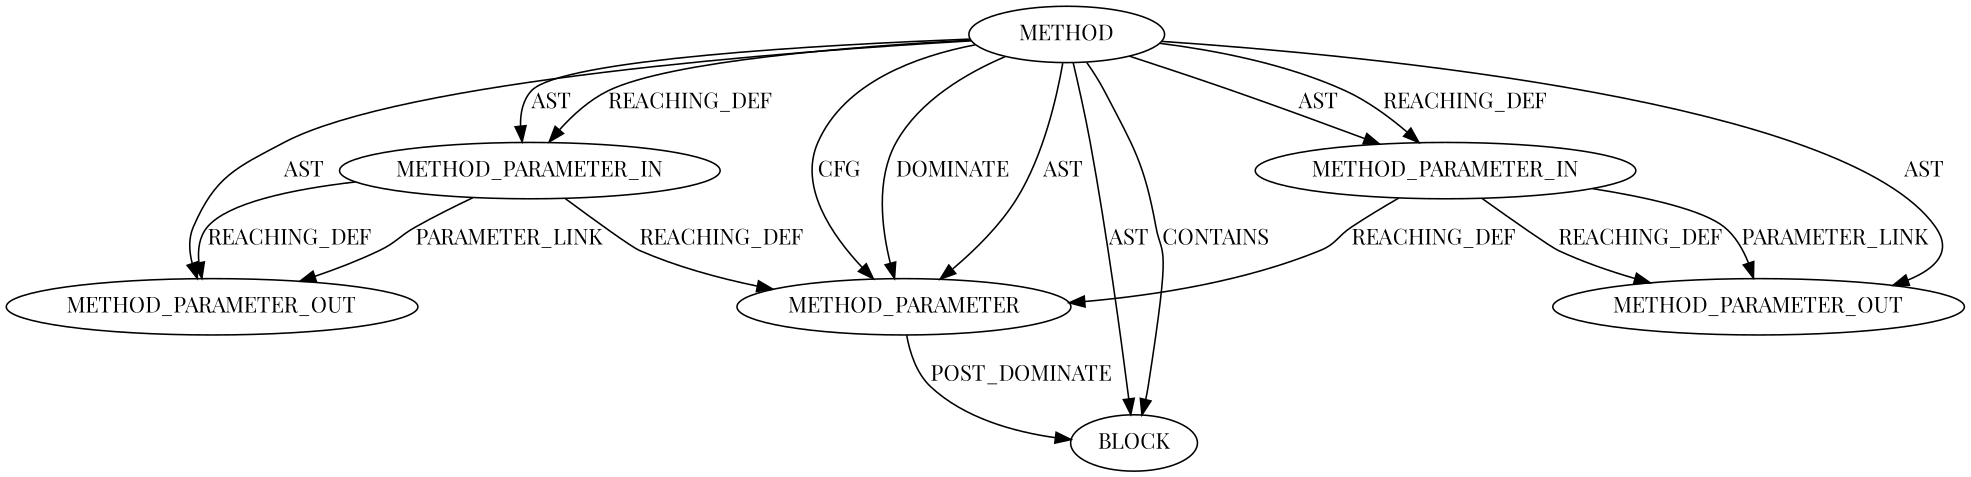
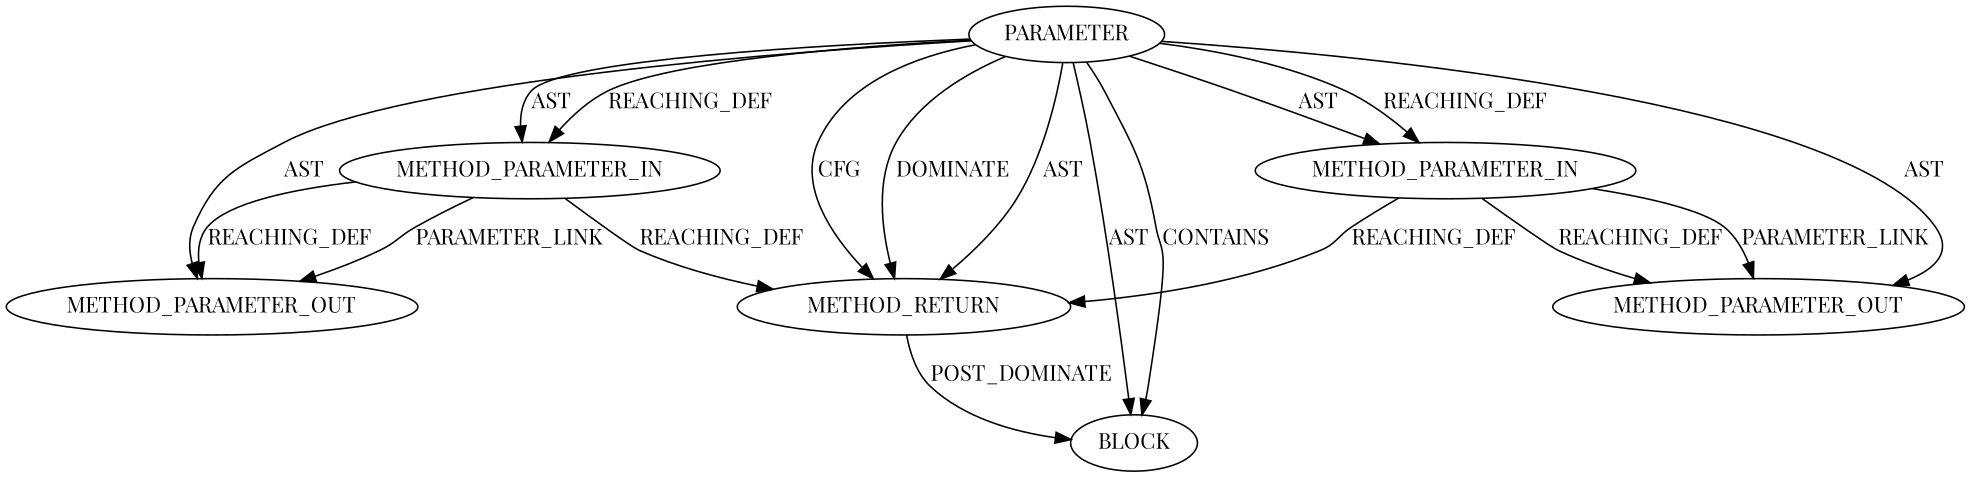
(1067, 34) -> (1067, 34)
(904, 307) -> (904, 307)
